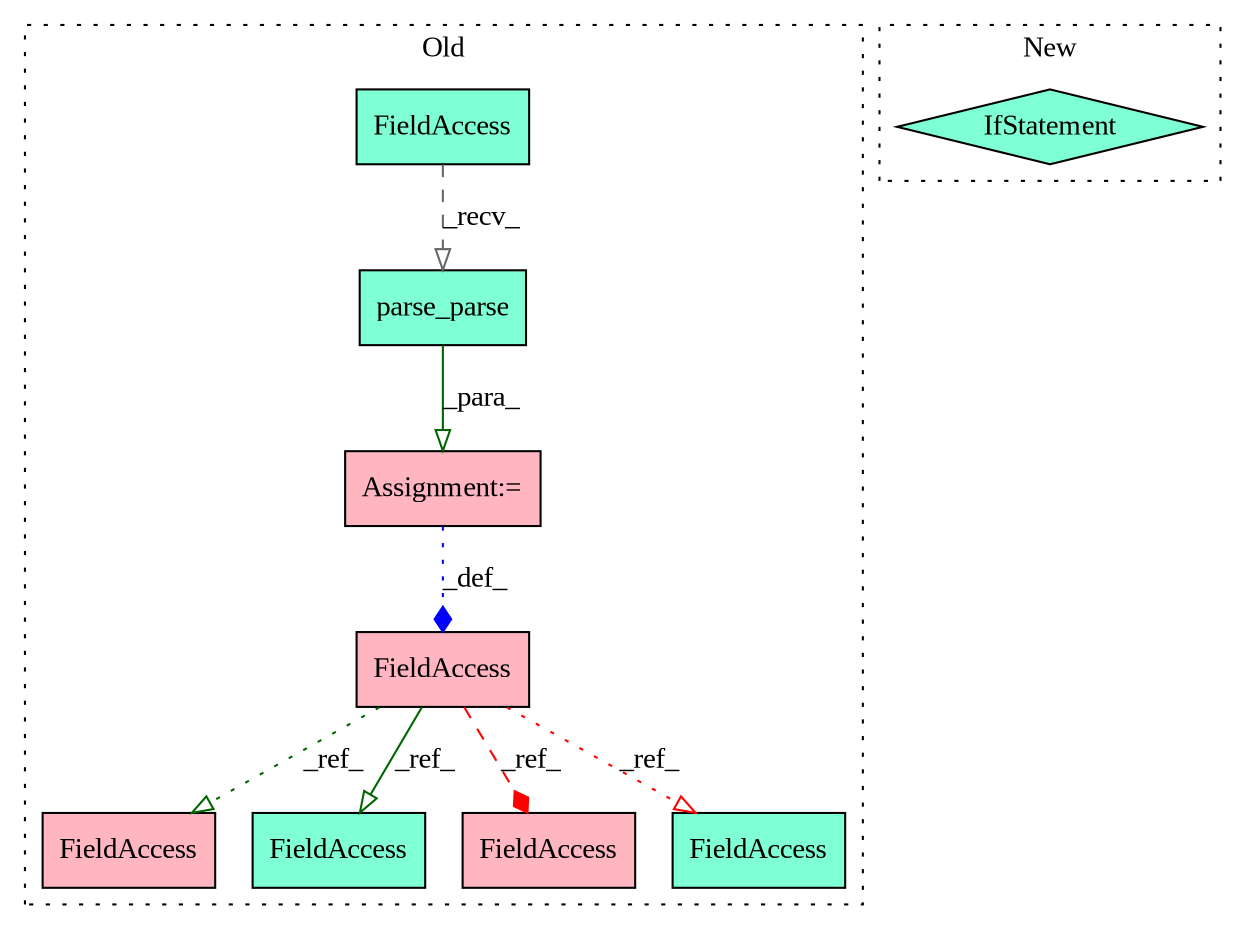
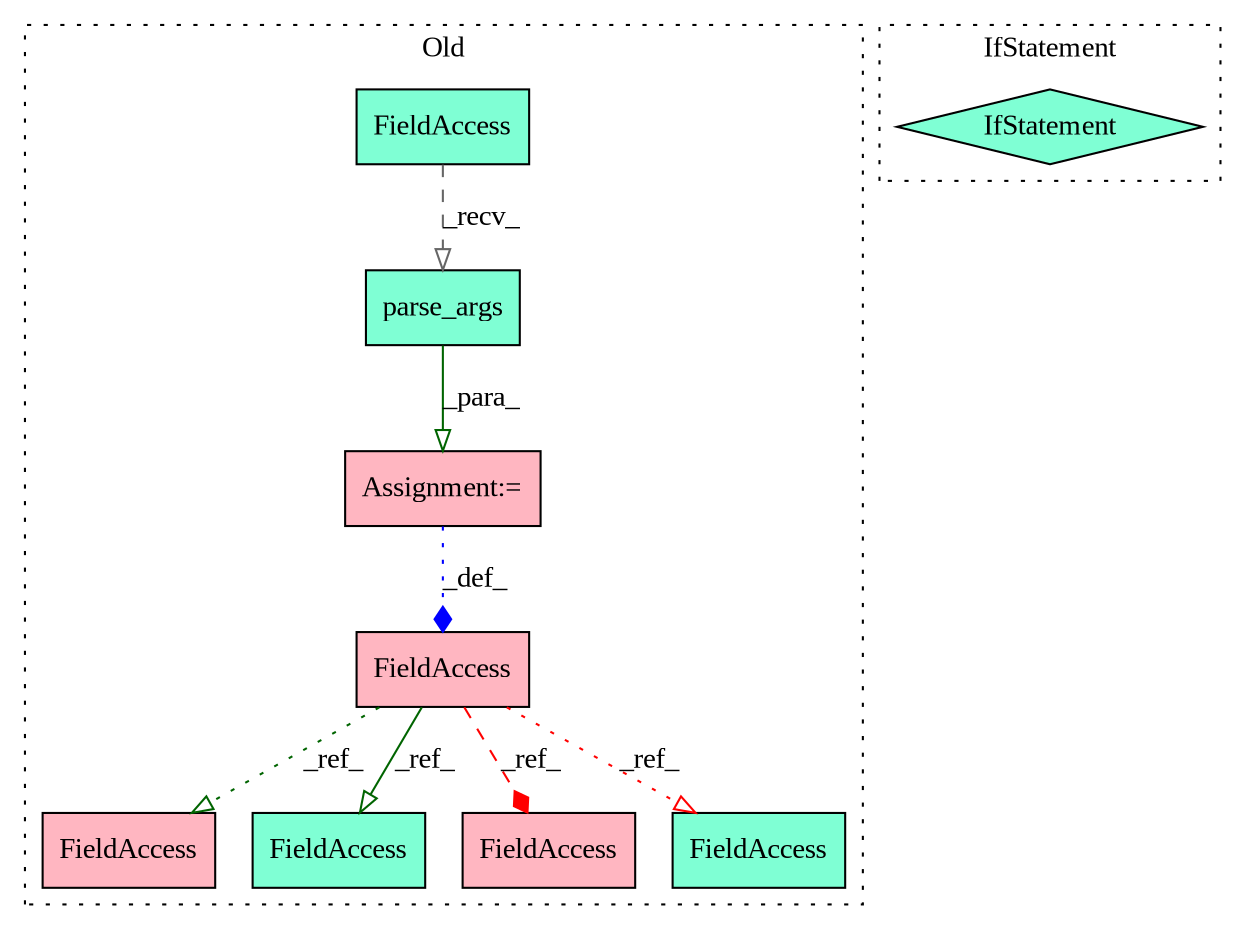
(1050, 49) -> (1050, 49)
(443, 308) -> (443, 308)
